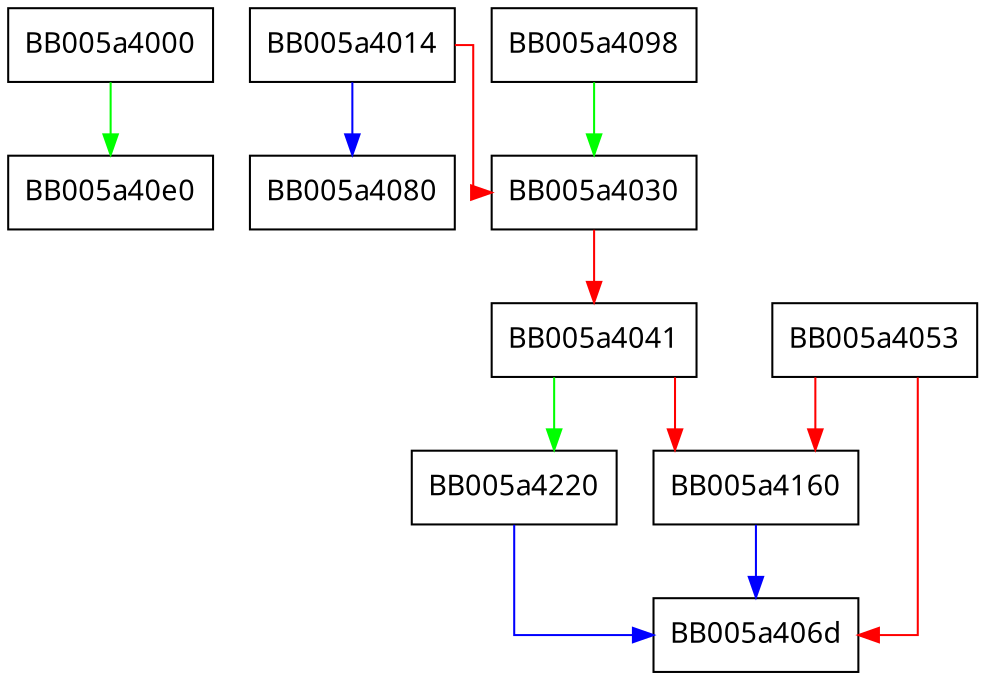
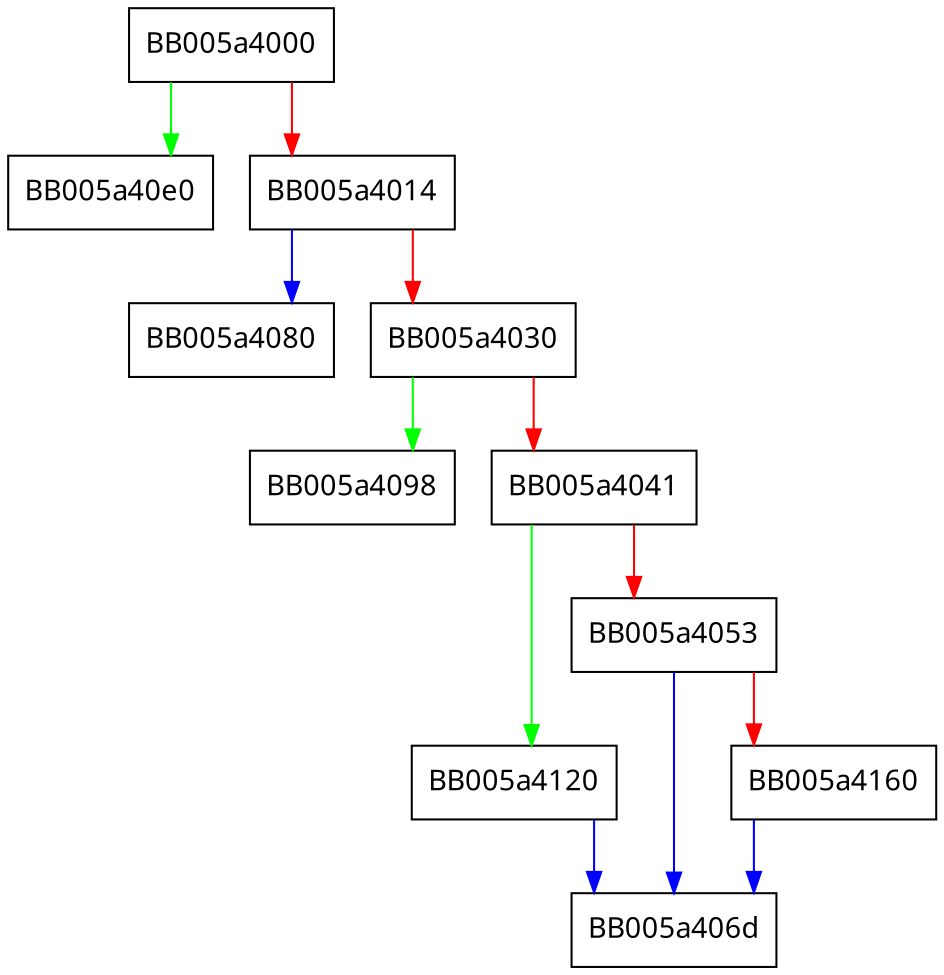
none -> (292, 108)
(594, 108) -> (413, 403)
(675, 403) -> (634, 551)
(514, 488) -> (514, 783)
(918, 526) -> (674, 772)
